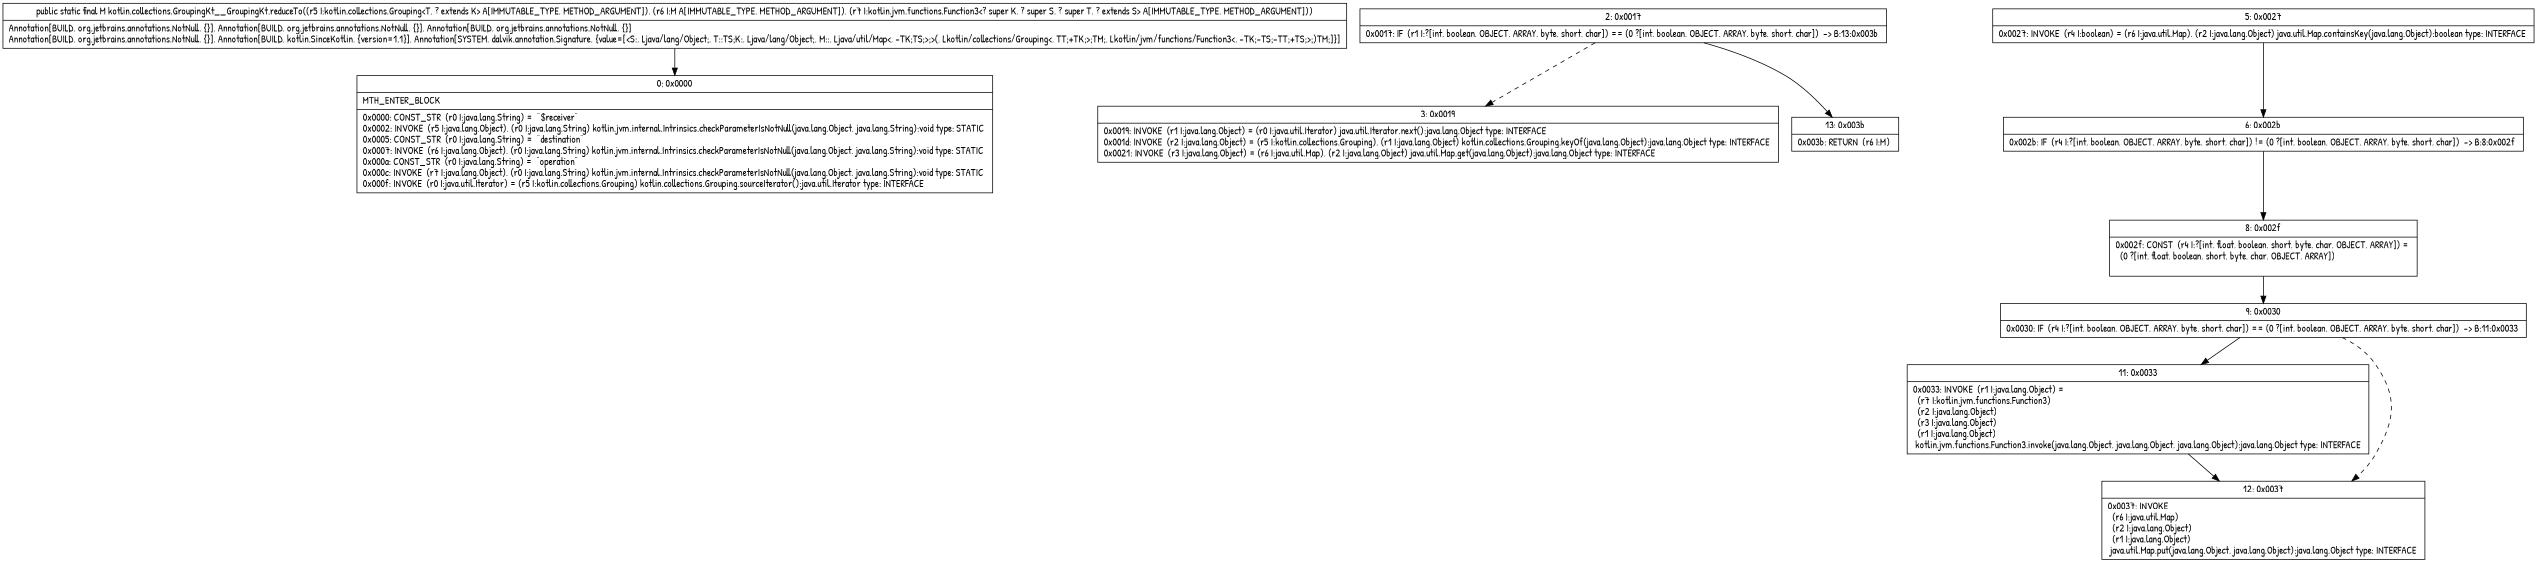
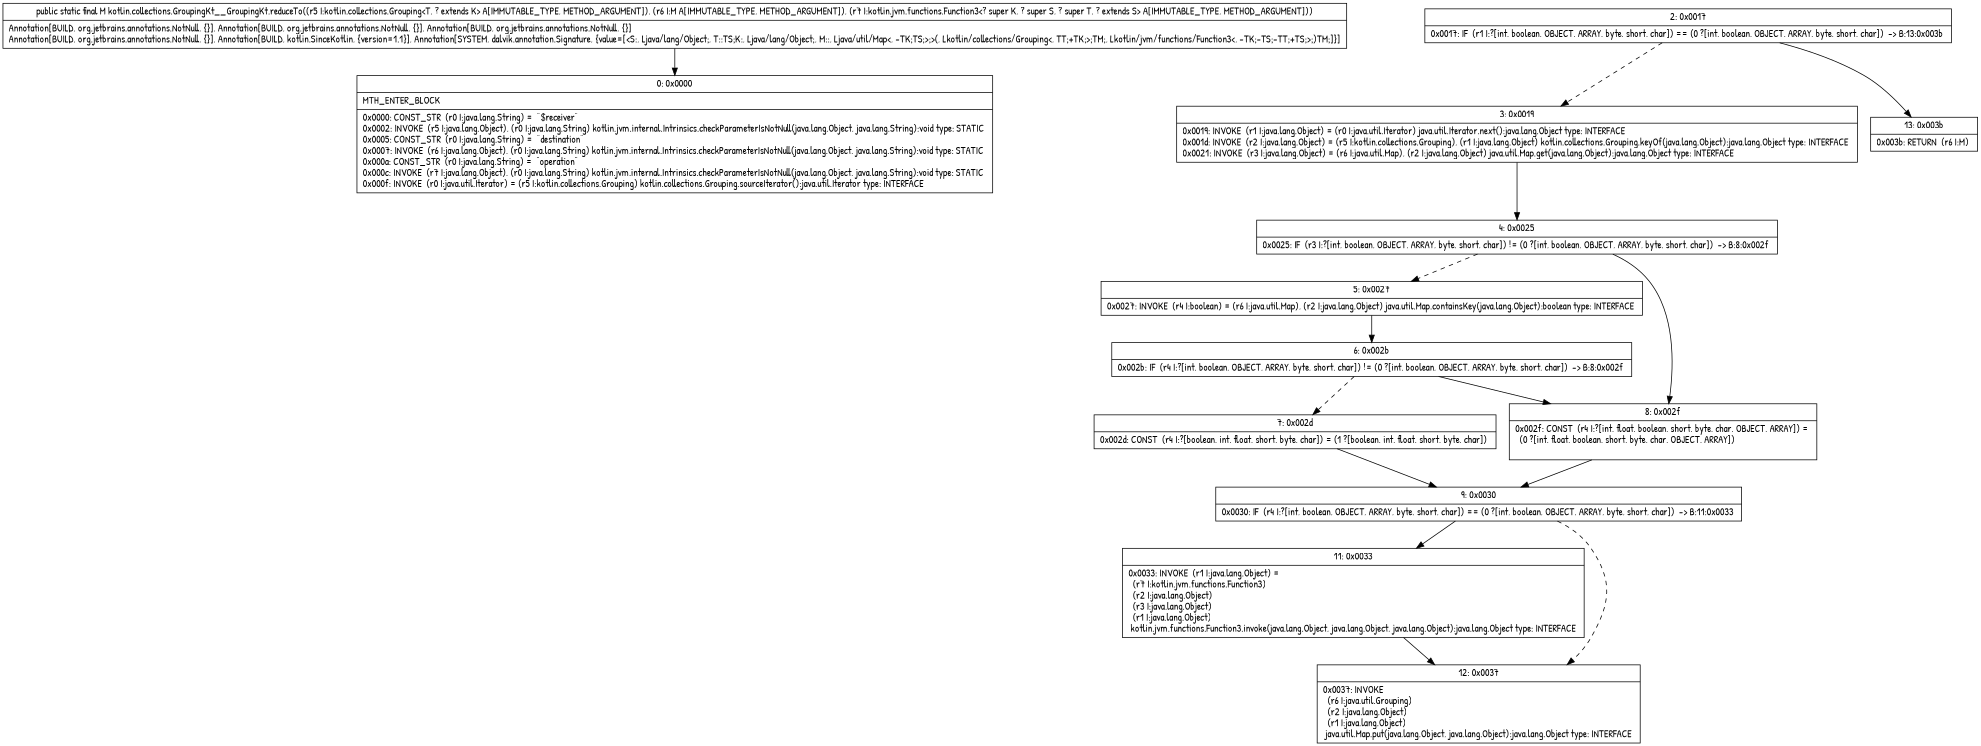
none -> (1517, 237)
none -> (1295, 432)
(2144, 517) -> (1368, 701)
